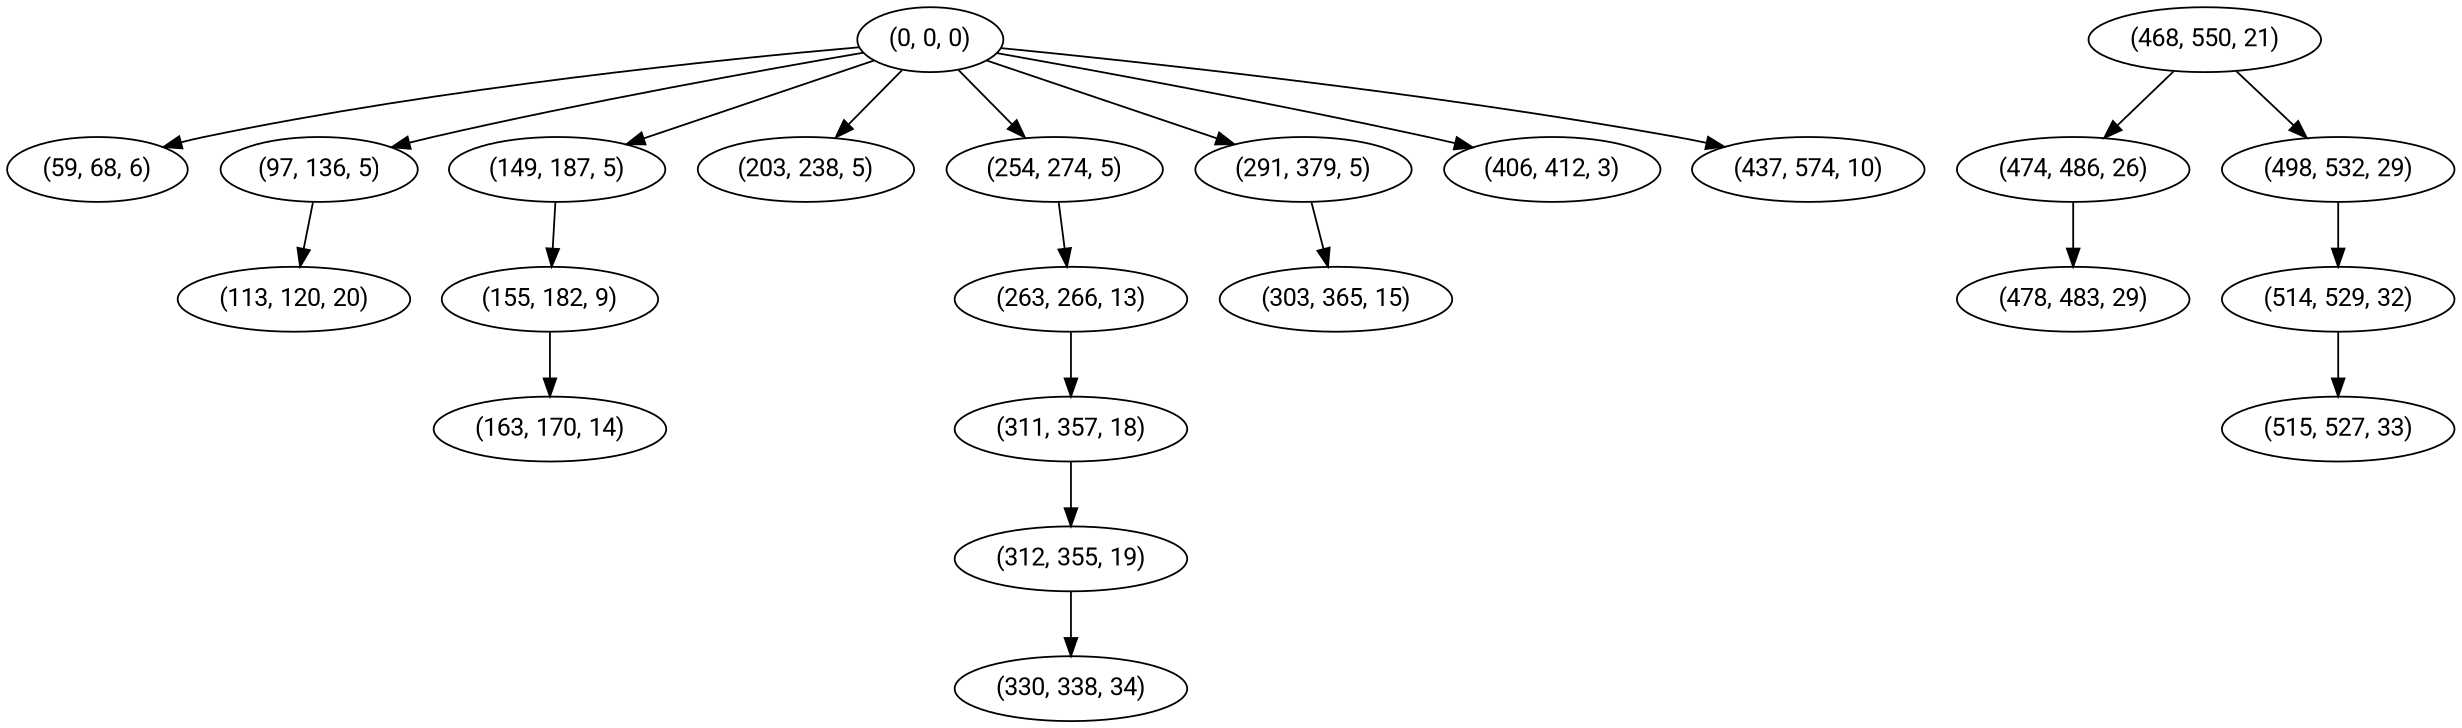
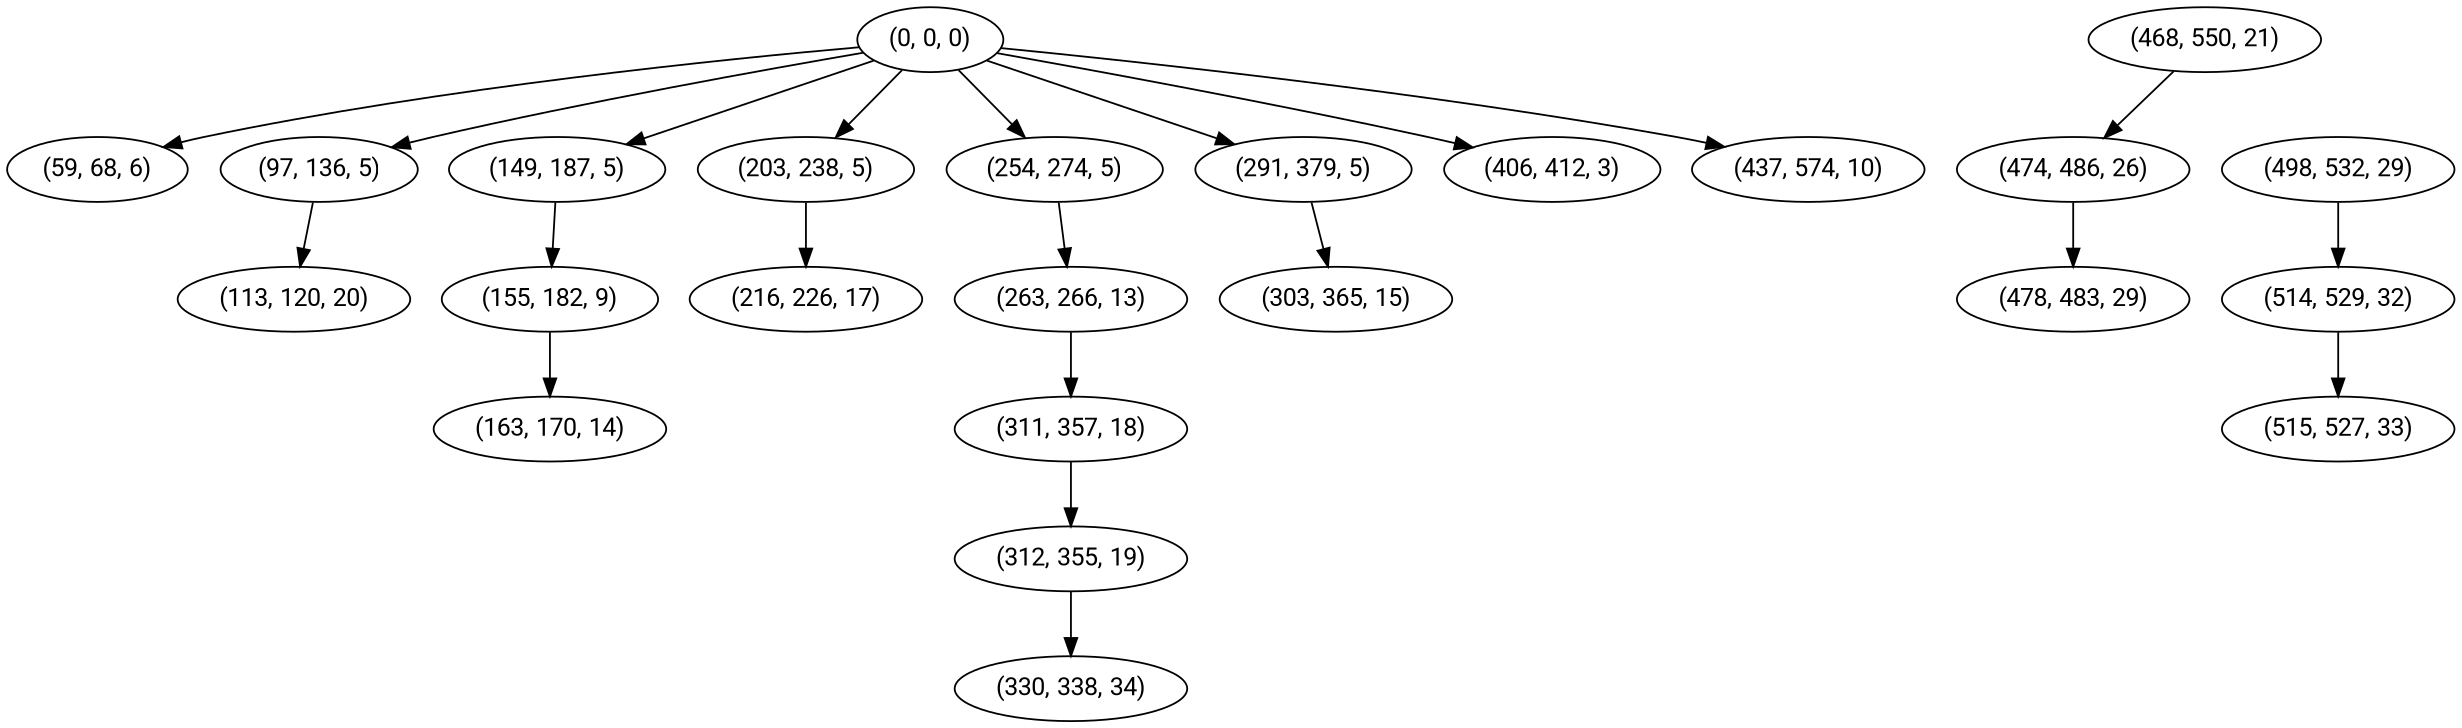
(2265, 98) -> none
none -> (806, 299)
